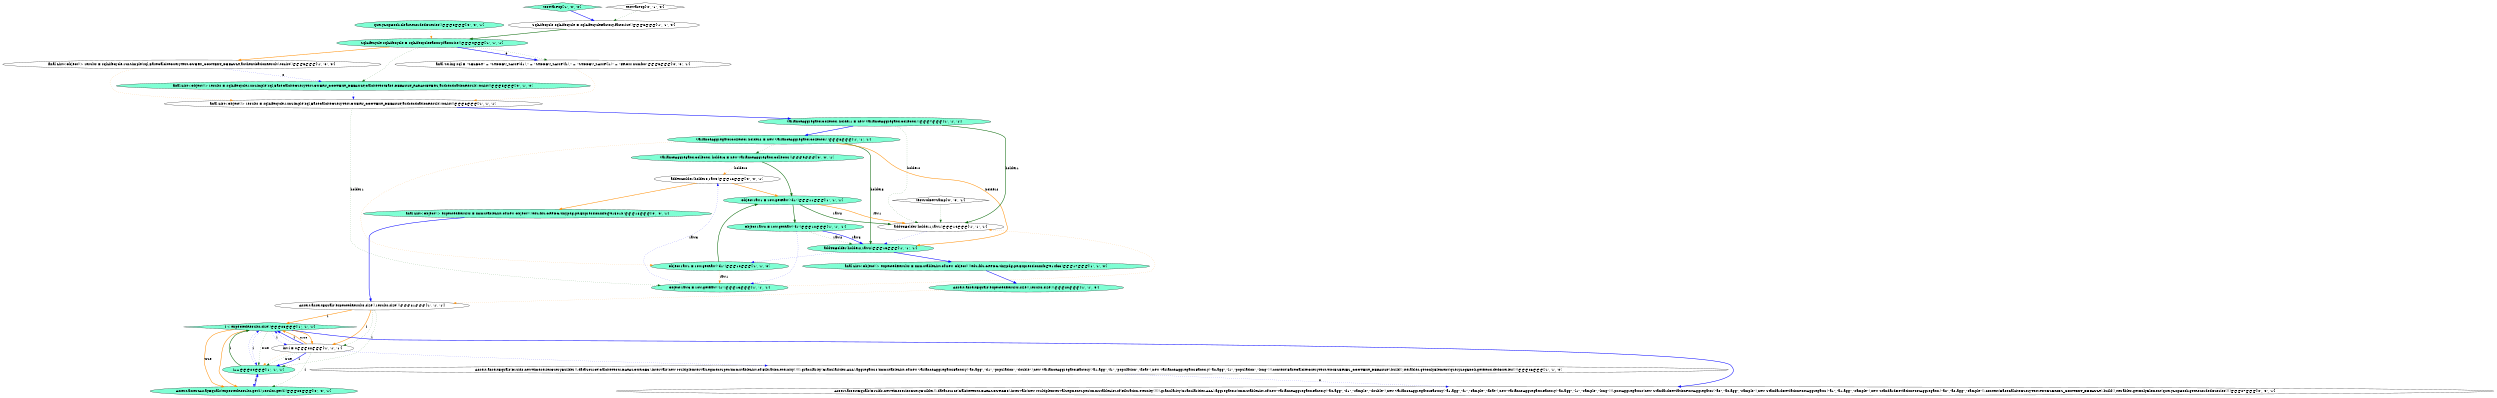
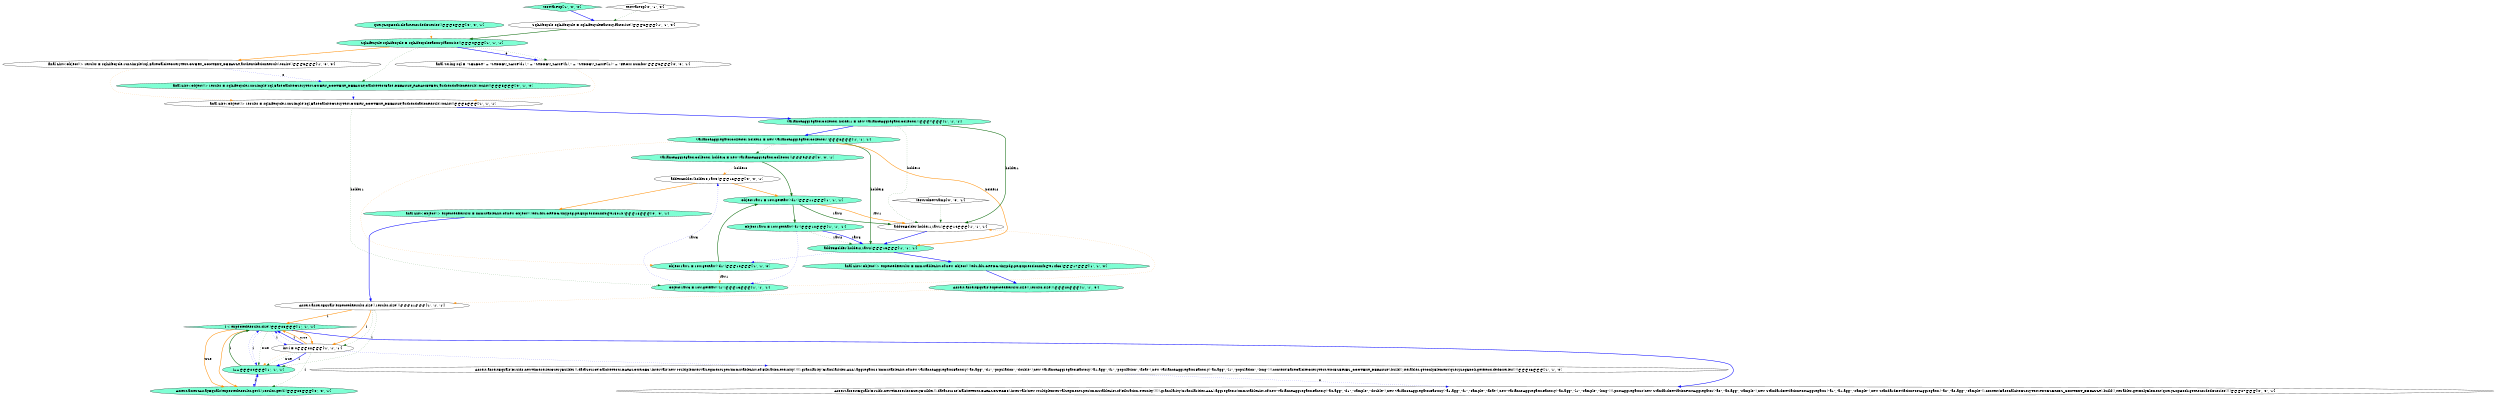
(907, 237) -> (907, 237)
